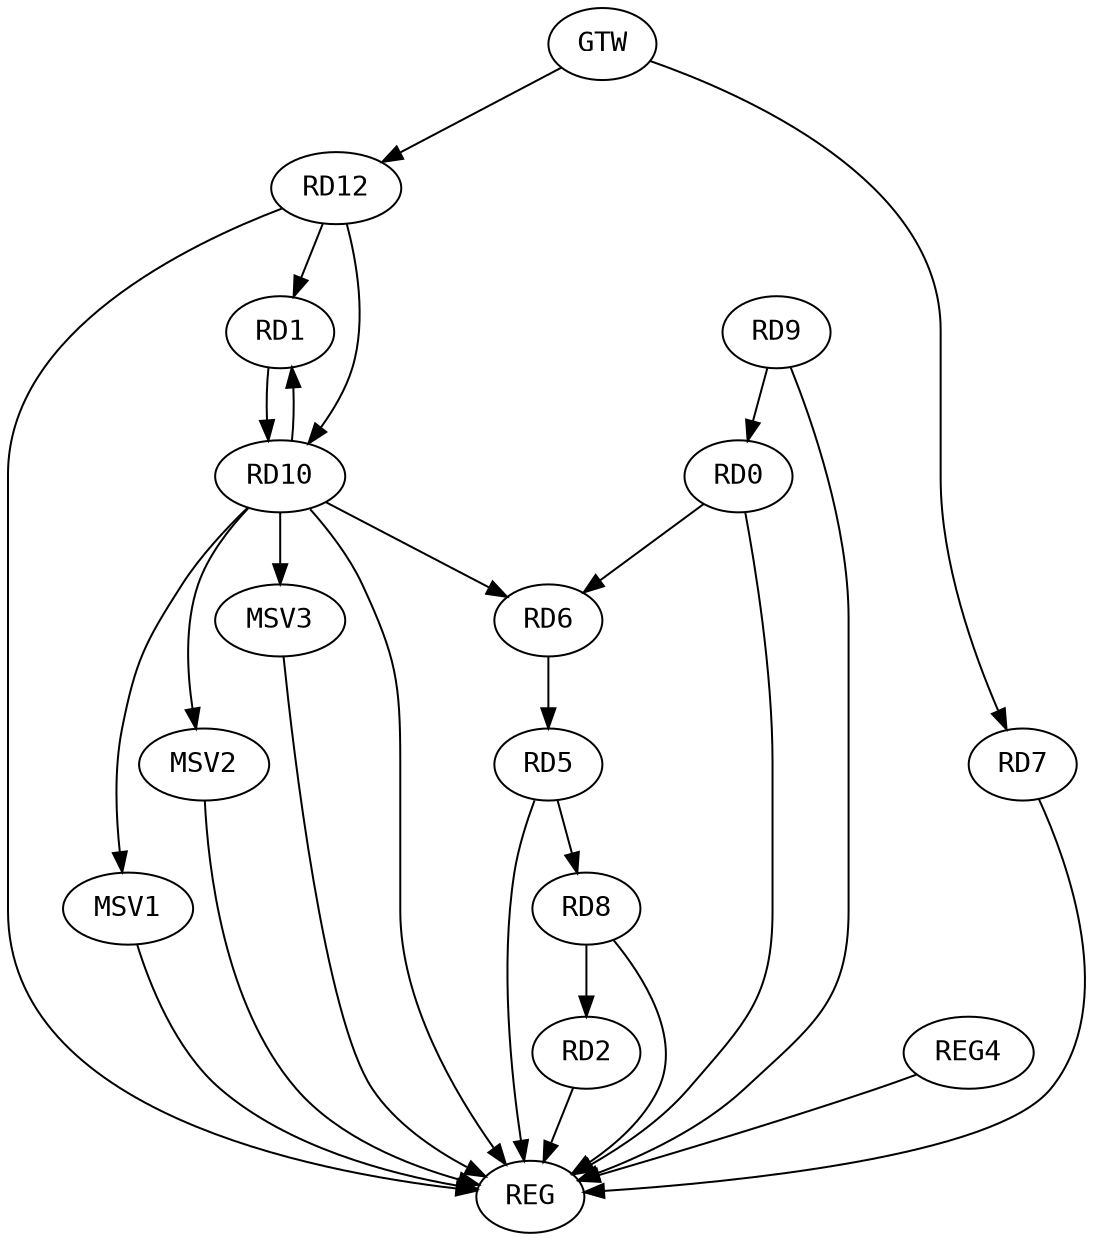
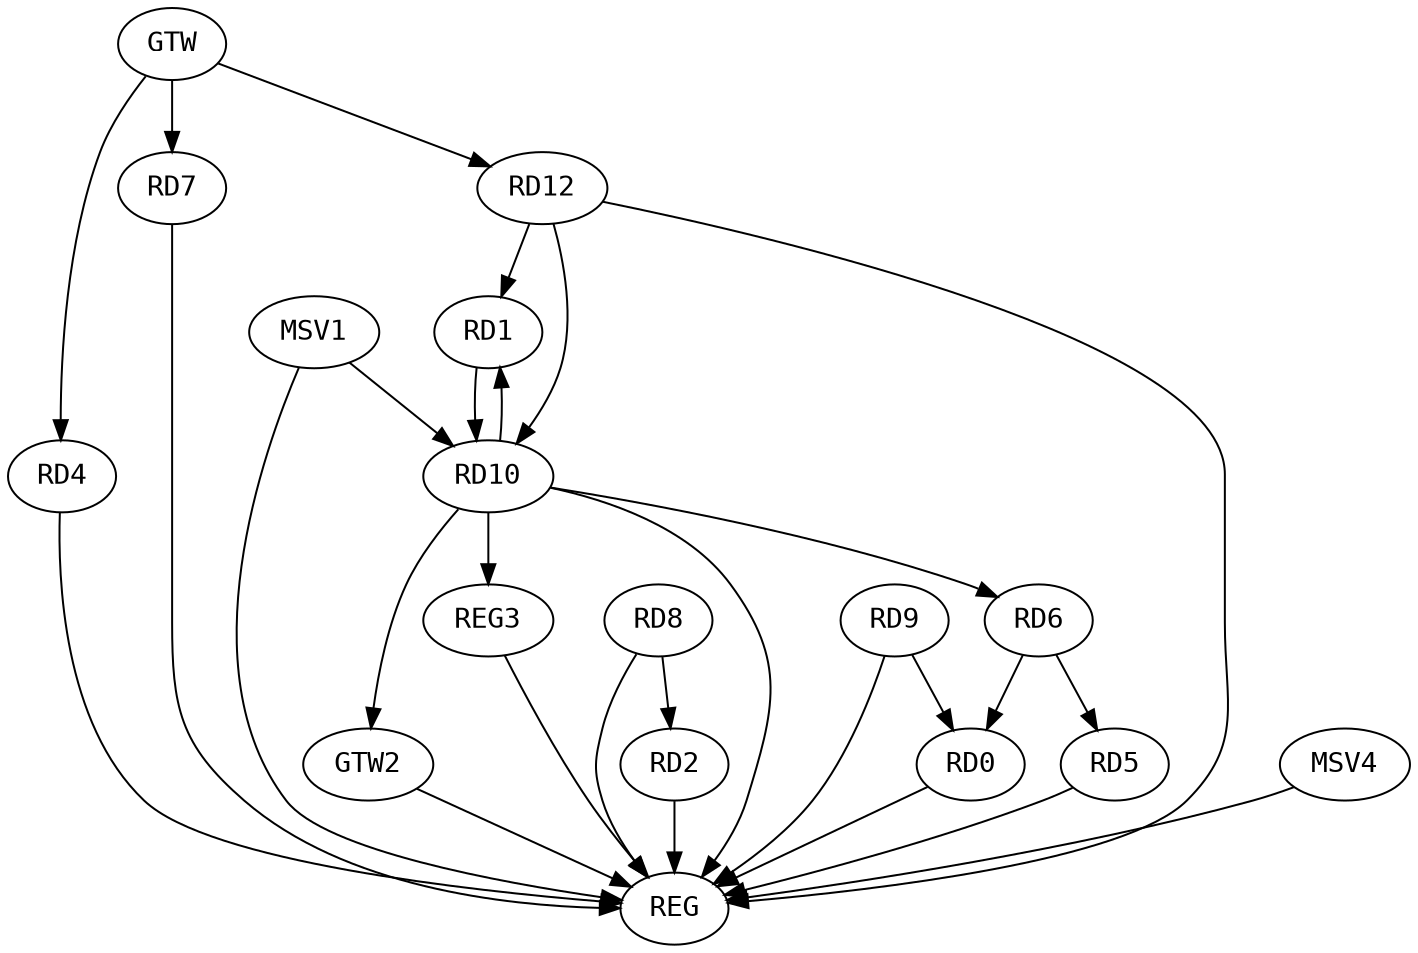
none -> (62, 476)
(652, 542) -> (1009, 683)
(280, 620) -> (488, 620)
(139, 664) -> (393, 398)
(204, 765) -> (368, 765)
(565, 827) -> none
(969, 1053) -> (1345, 765)
